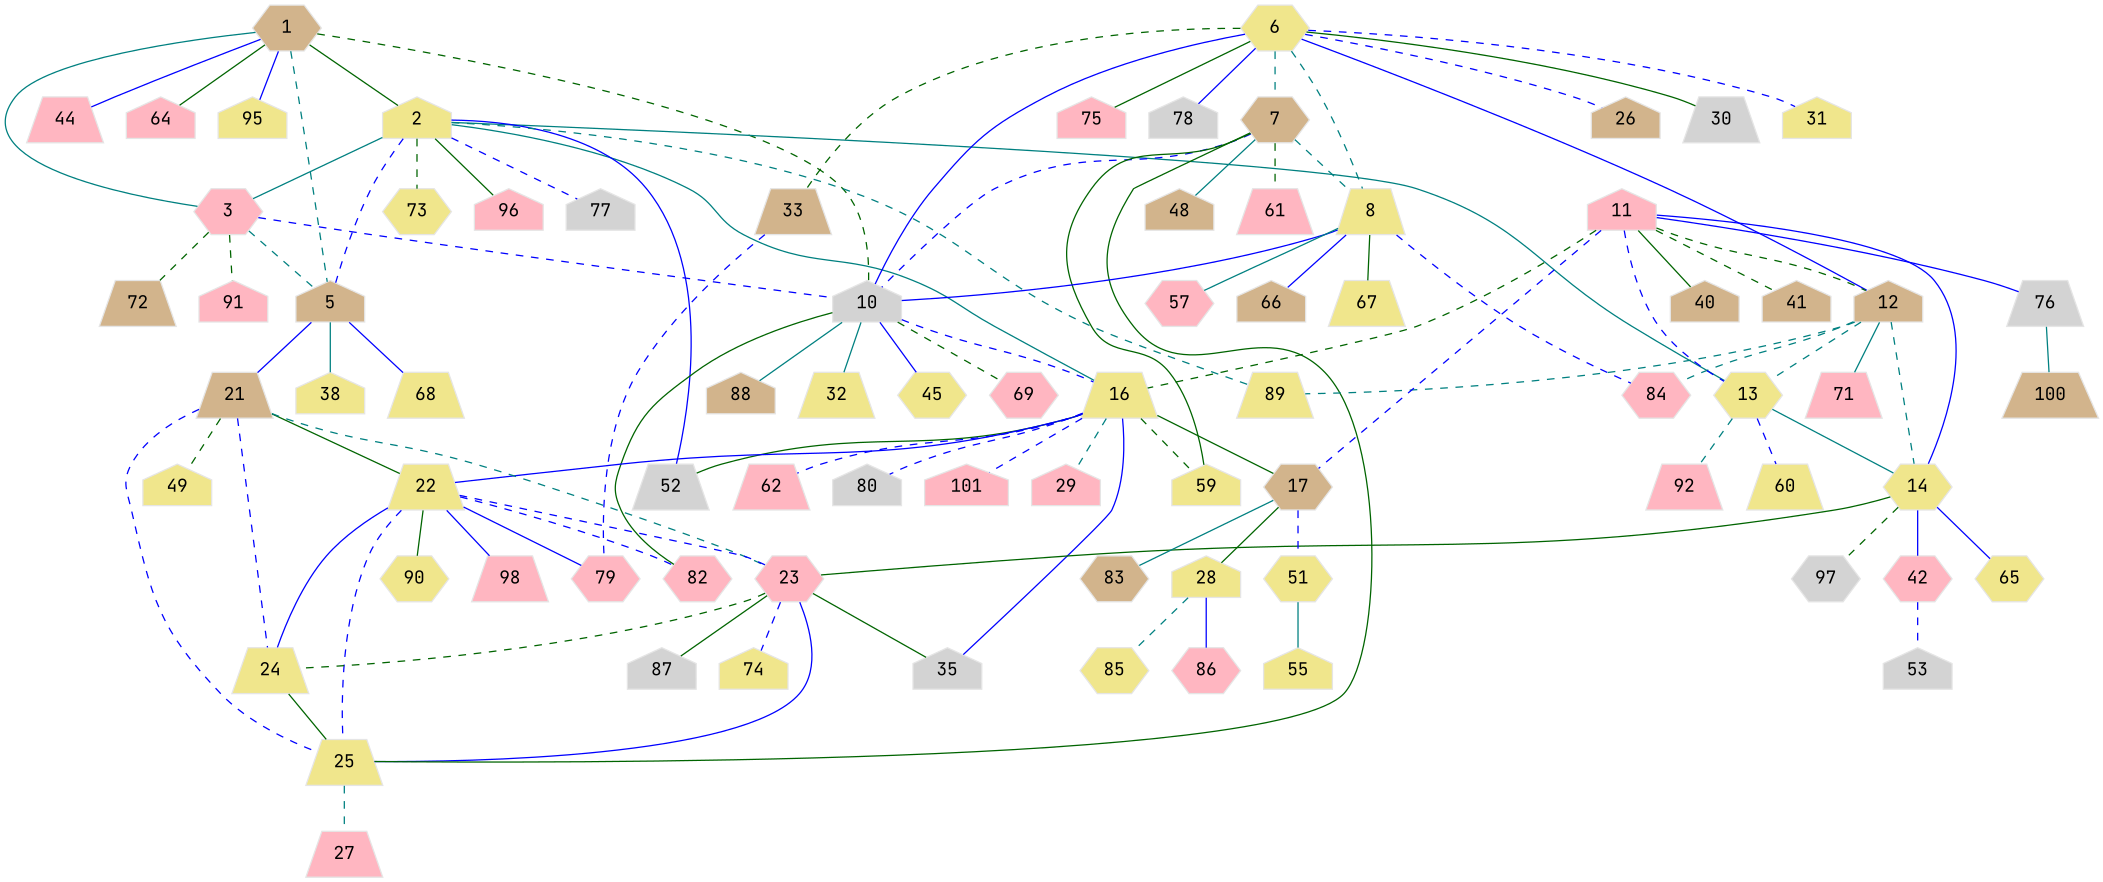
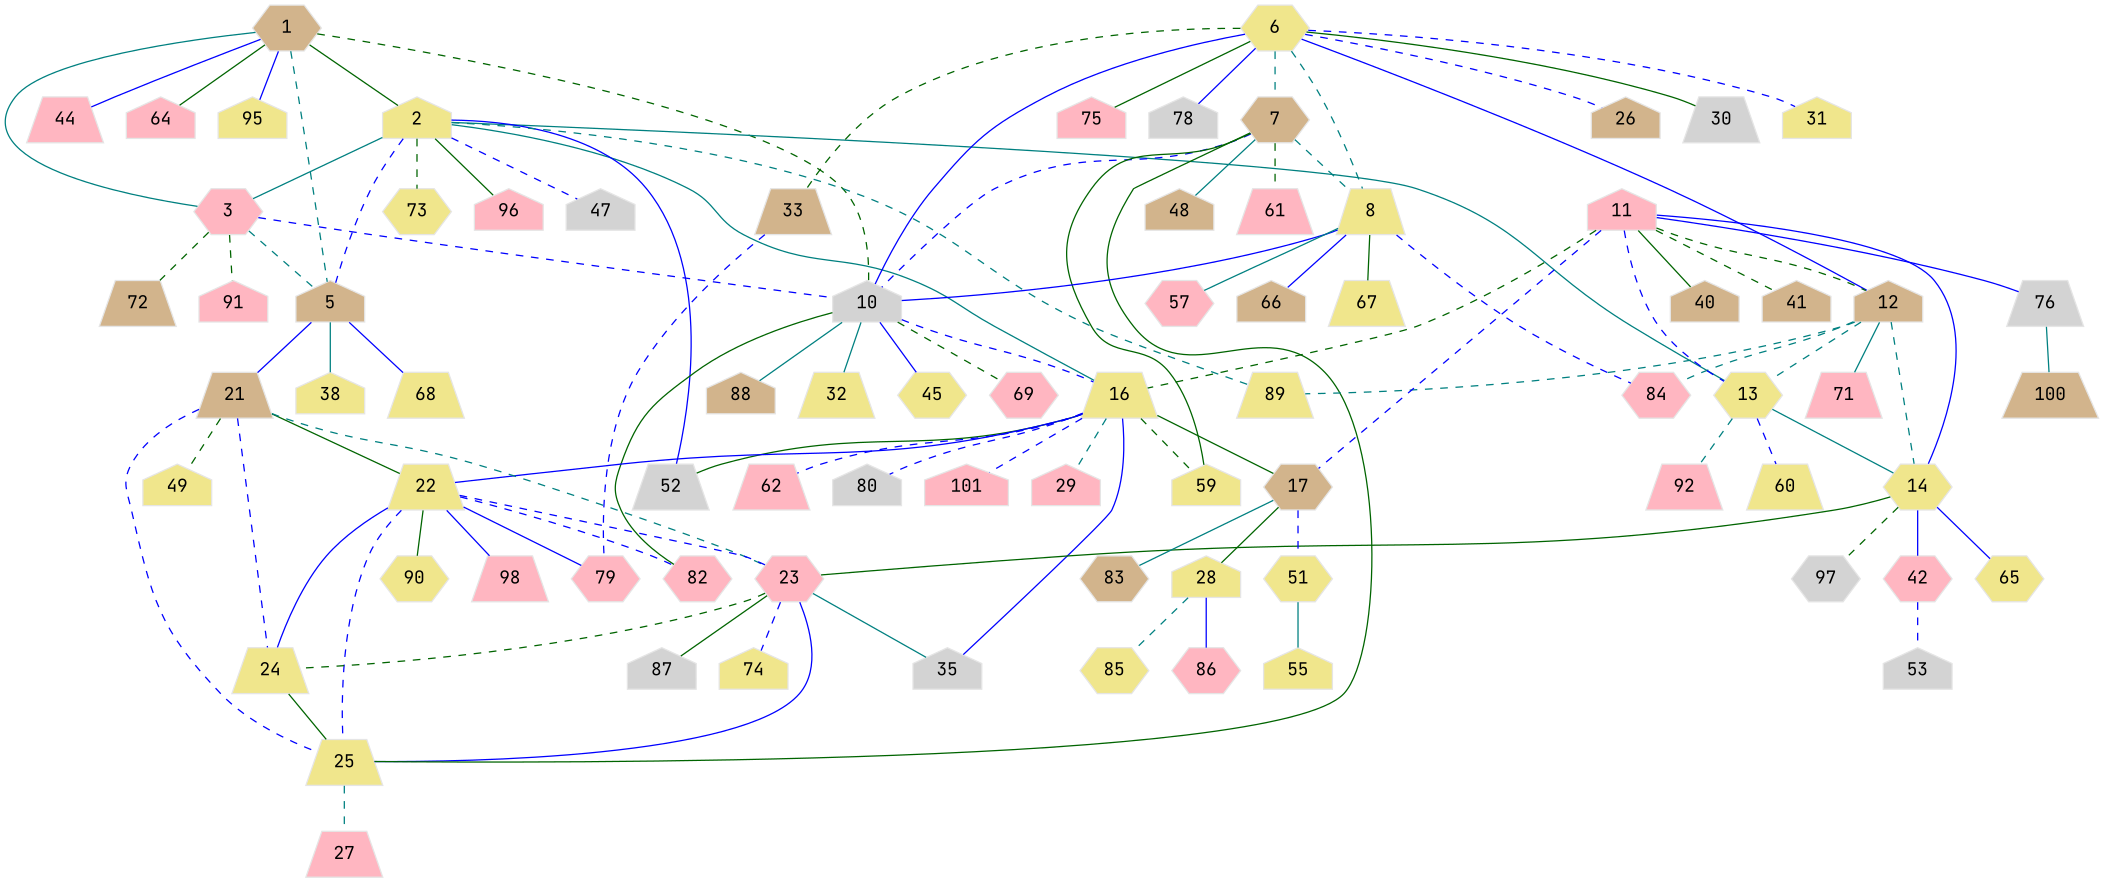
(601, 212) -> (601, 212)
(870, 625) -> (870, 625)
